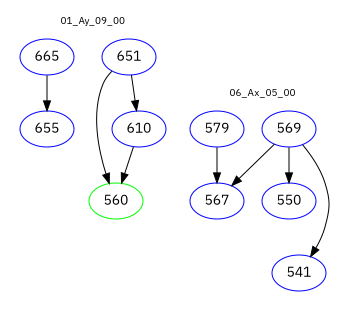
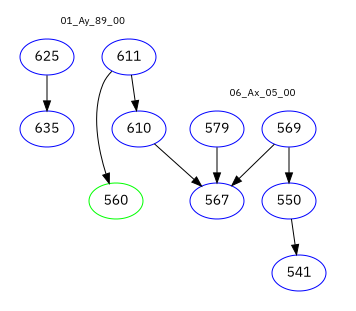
(93, 22) -> (93, 22)
(47, 57) -> (47, 57)
(129, 57) -> (129, 57)
(47, 129) -> (47, 129)
(129, 160) -> (167, 155)
(328, 194) -> (293, 232)
